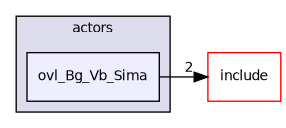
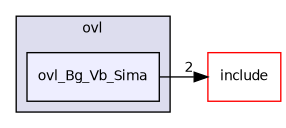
(93, 29) -> (93, 29)
